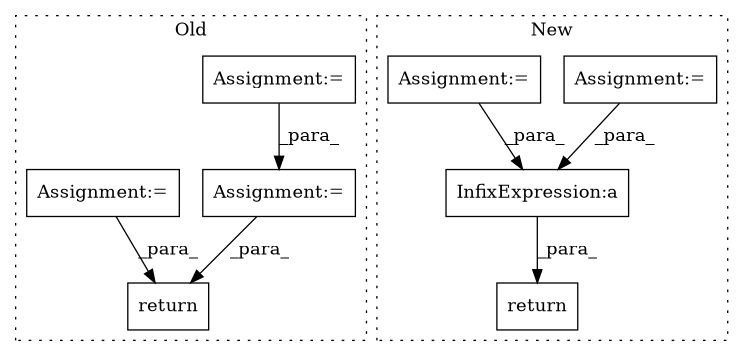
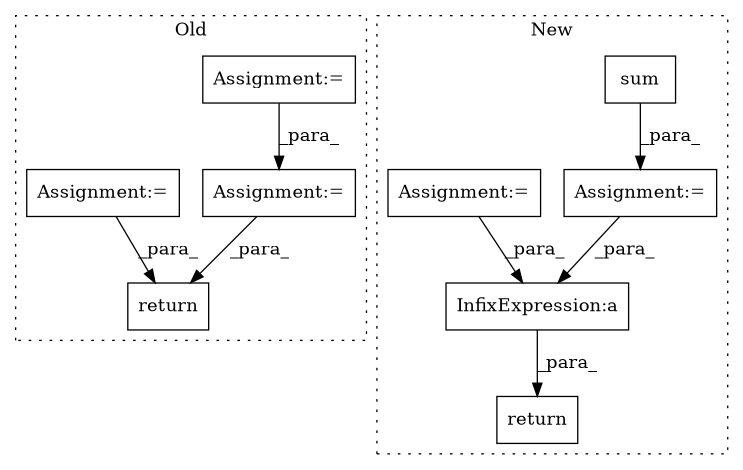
none -> (640, 80)
